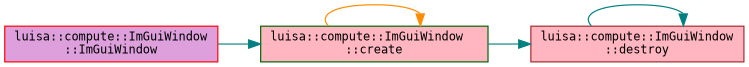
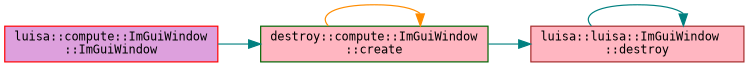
(374, 44) -> (374, 44)
(637, 44) -> (637, 44)
